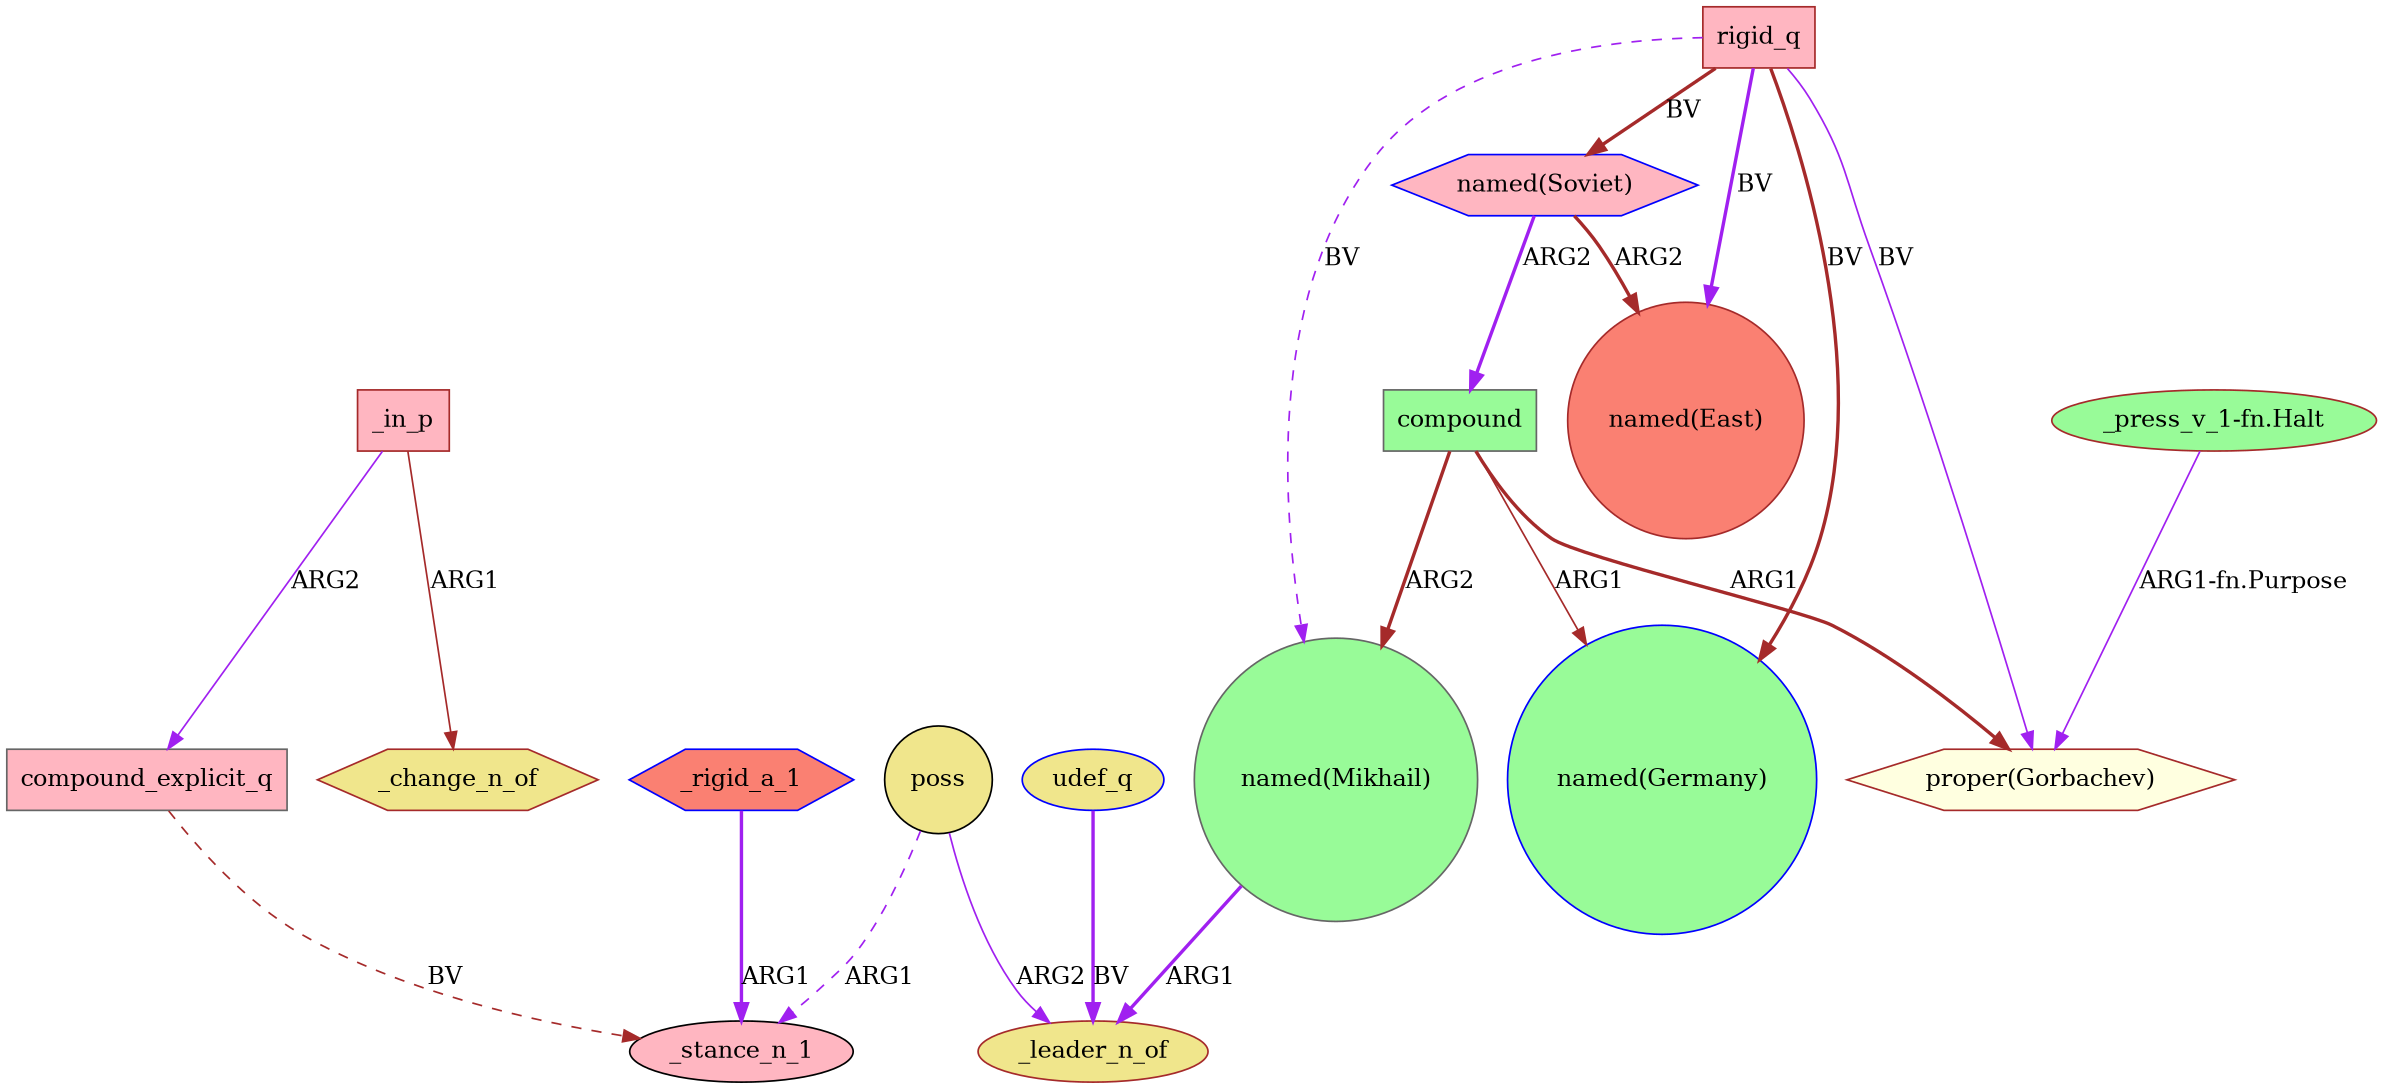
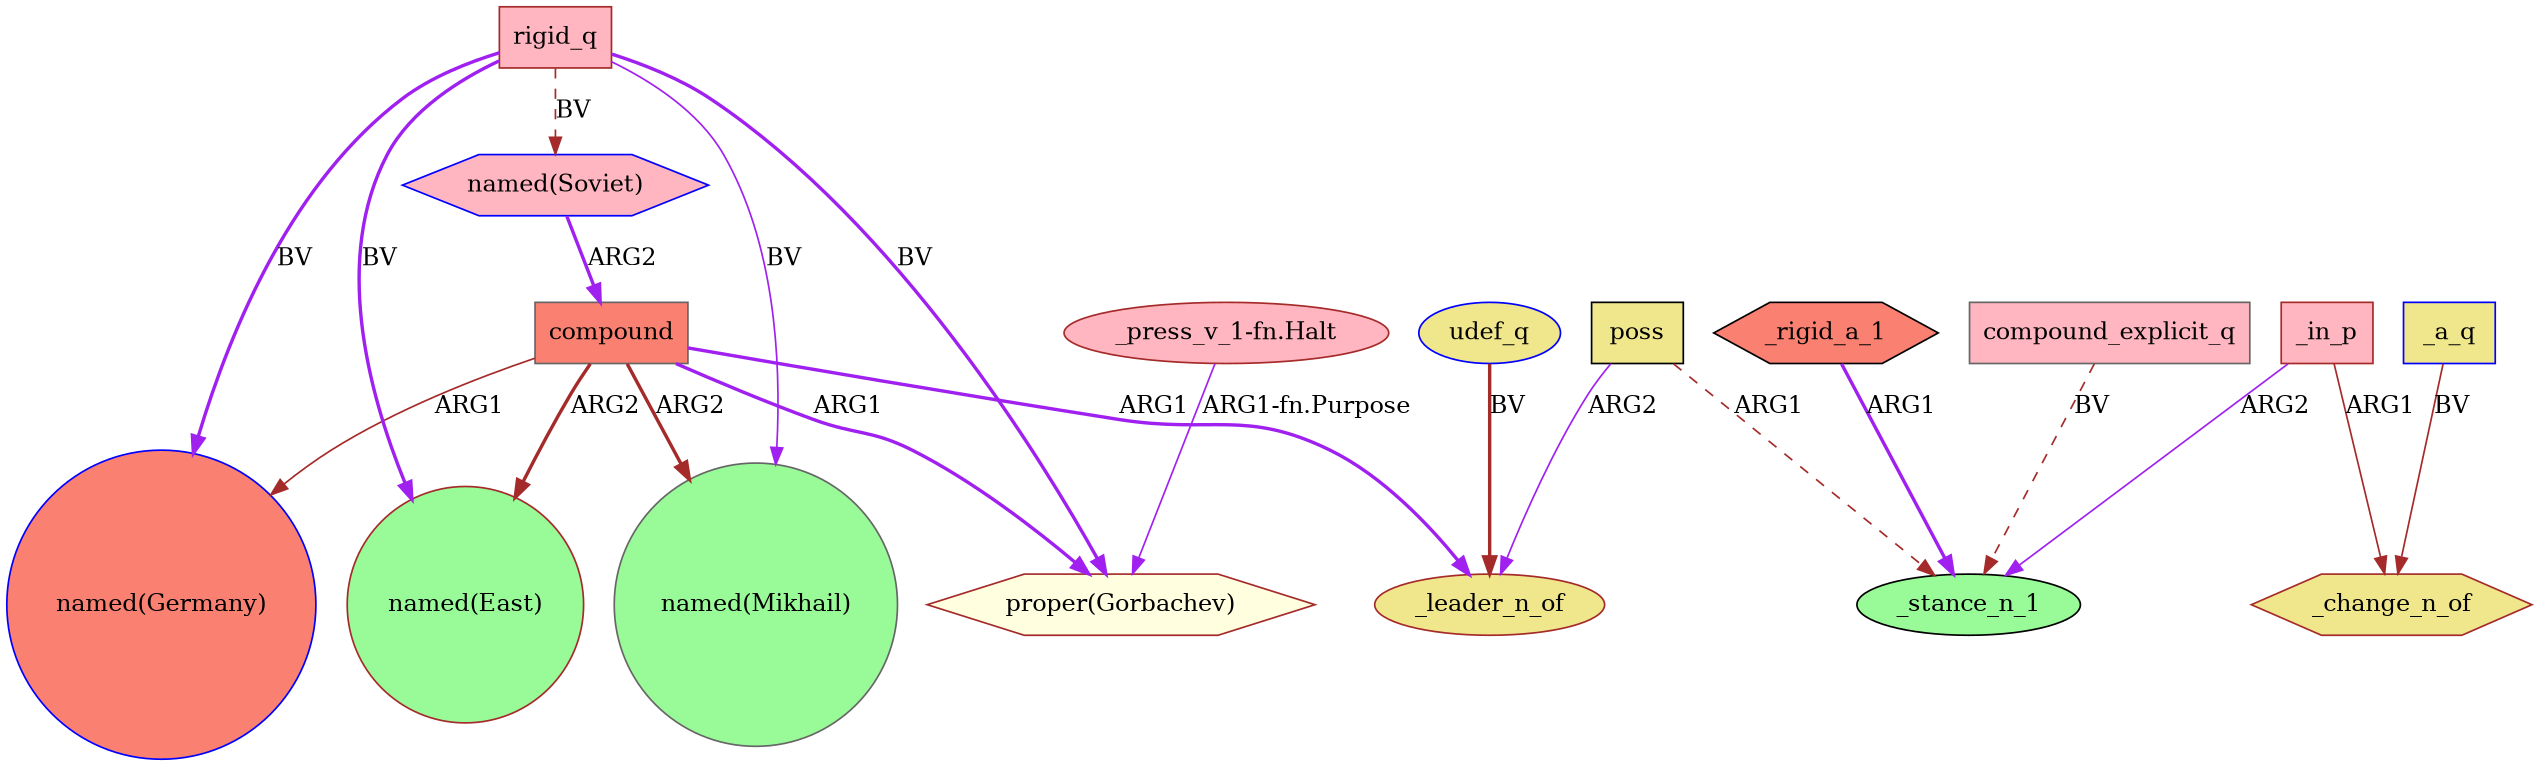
(1659, 107) -> (555, 103)
(1341, 210) -> (754, 225)
(1605, 254) -> (555, 422)
none -> (2449, 333)
(1836, 359) -> (303, 206)
(1921, 394) -> (894, 266)
(1460, 420) -> (611, 333)
(1686, 420) -> (465, 605)
(2214, 420) -> (1226, 333)
(280, 593) -> (2154, 465)
(1731, 594) -> (887, 440)
(741, 780) -> (1826, 333)
(938, 780) -> (1637, 333)
(1662, 780) -> (161, 605)
(1093, 907) -> (1490, 460)
(870, 932) -> (1797, 464)
(1186, 947) -> (1094, 416)
(741, 1052) -> (1969, 605)
